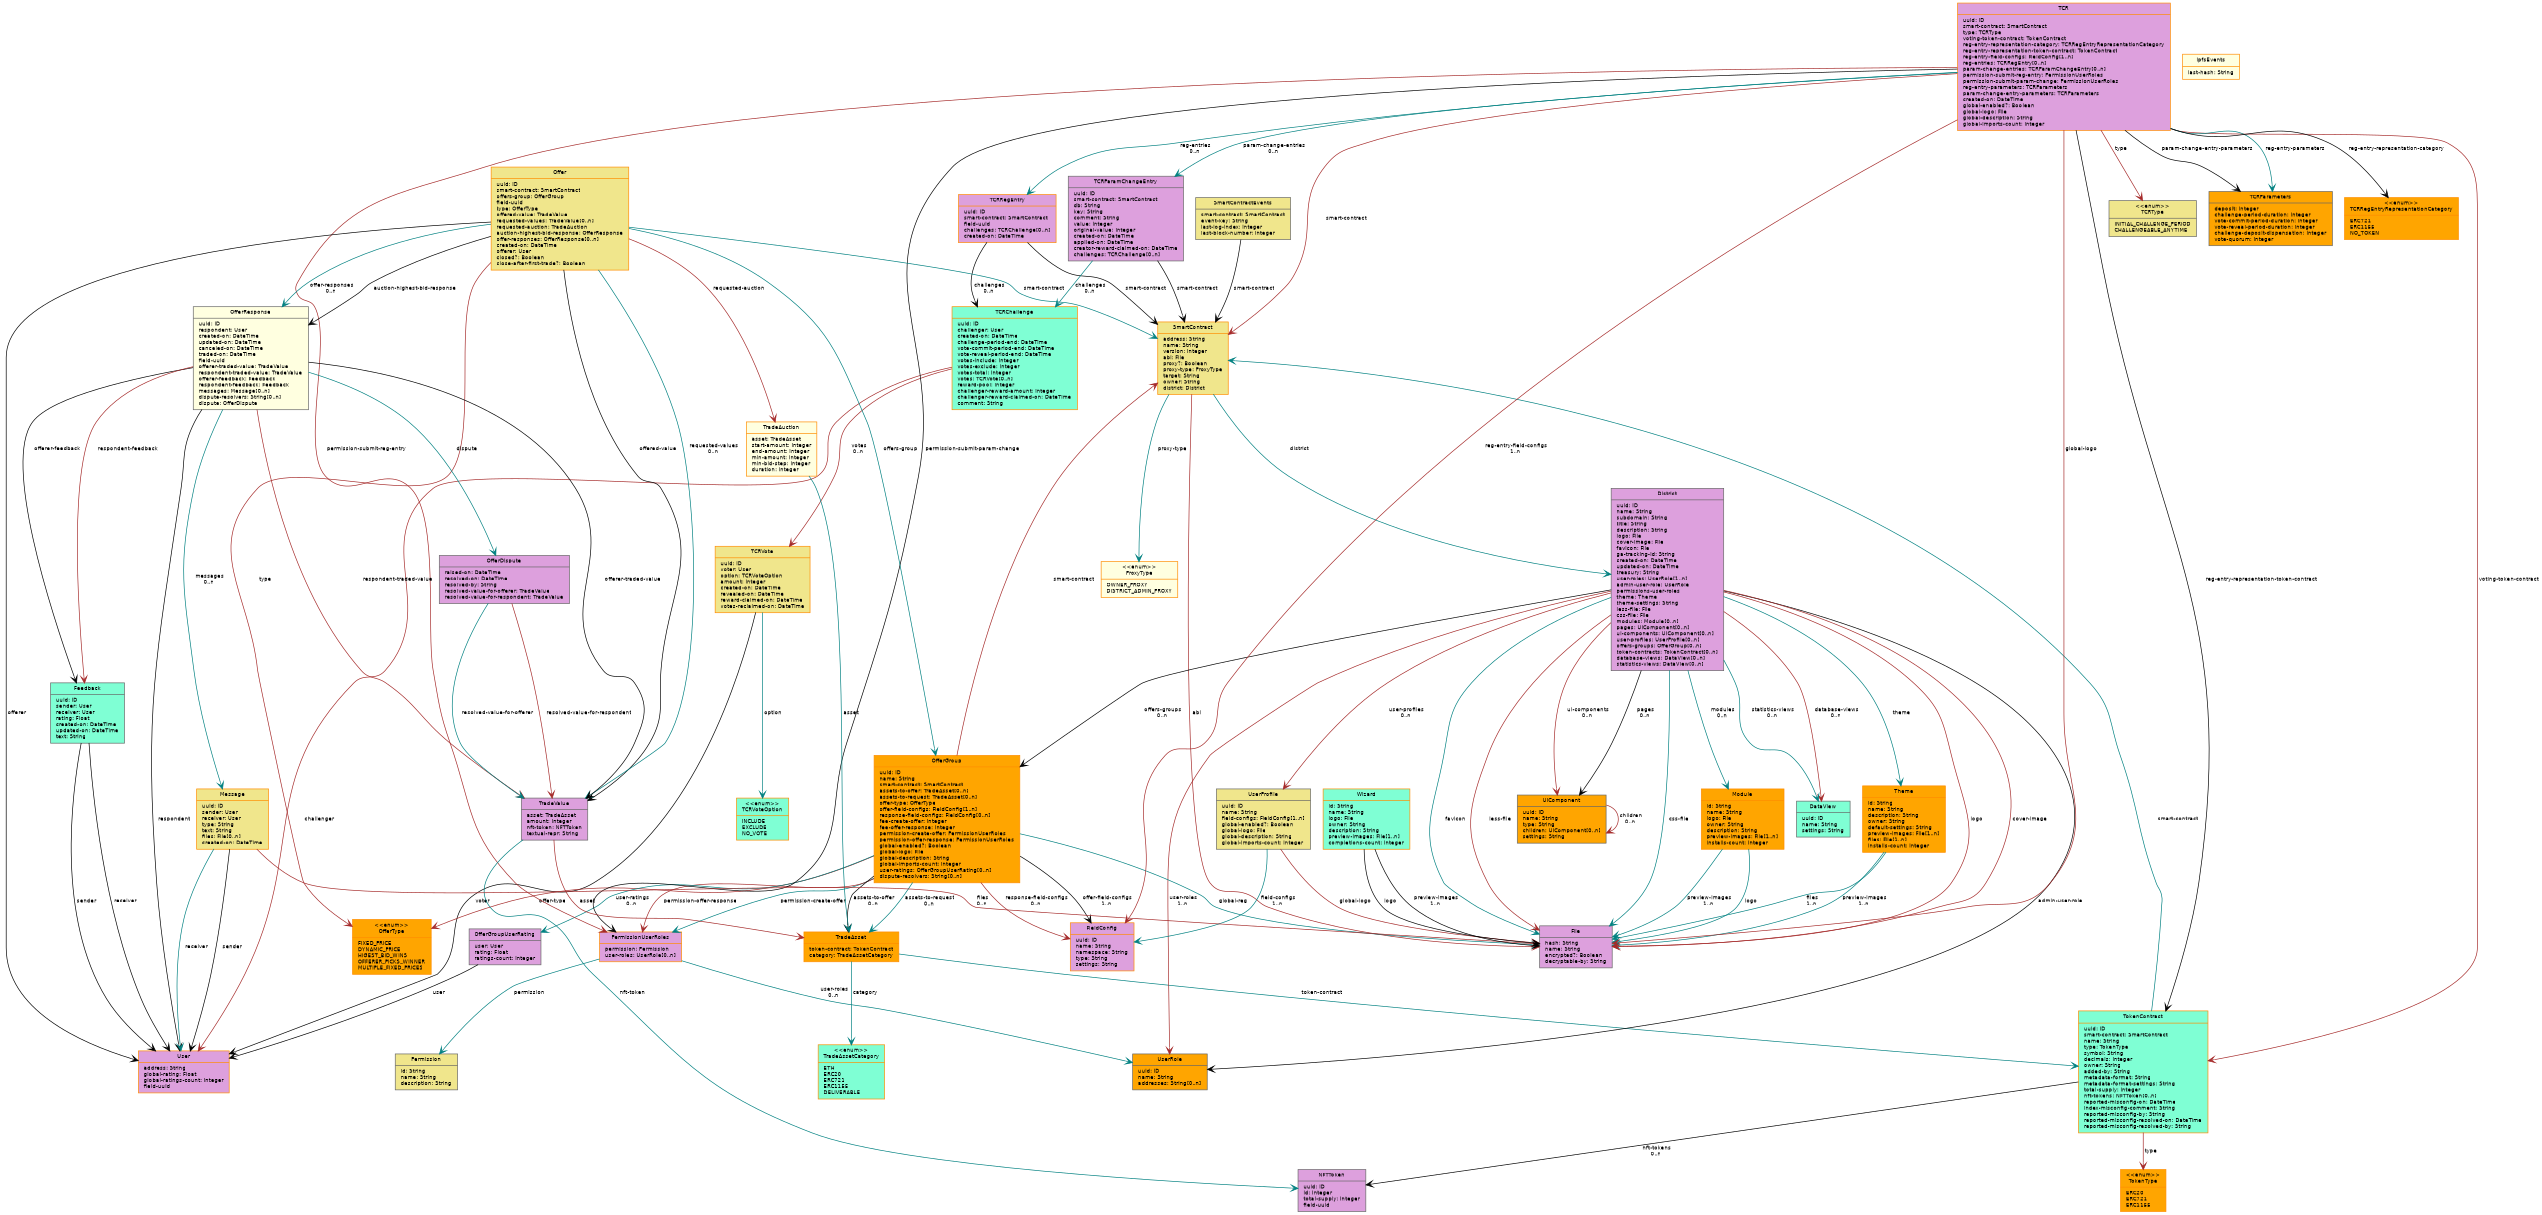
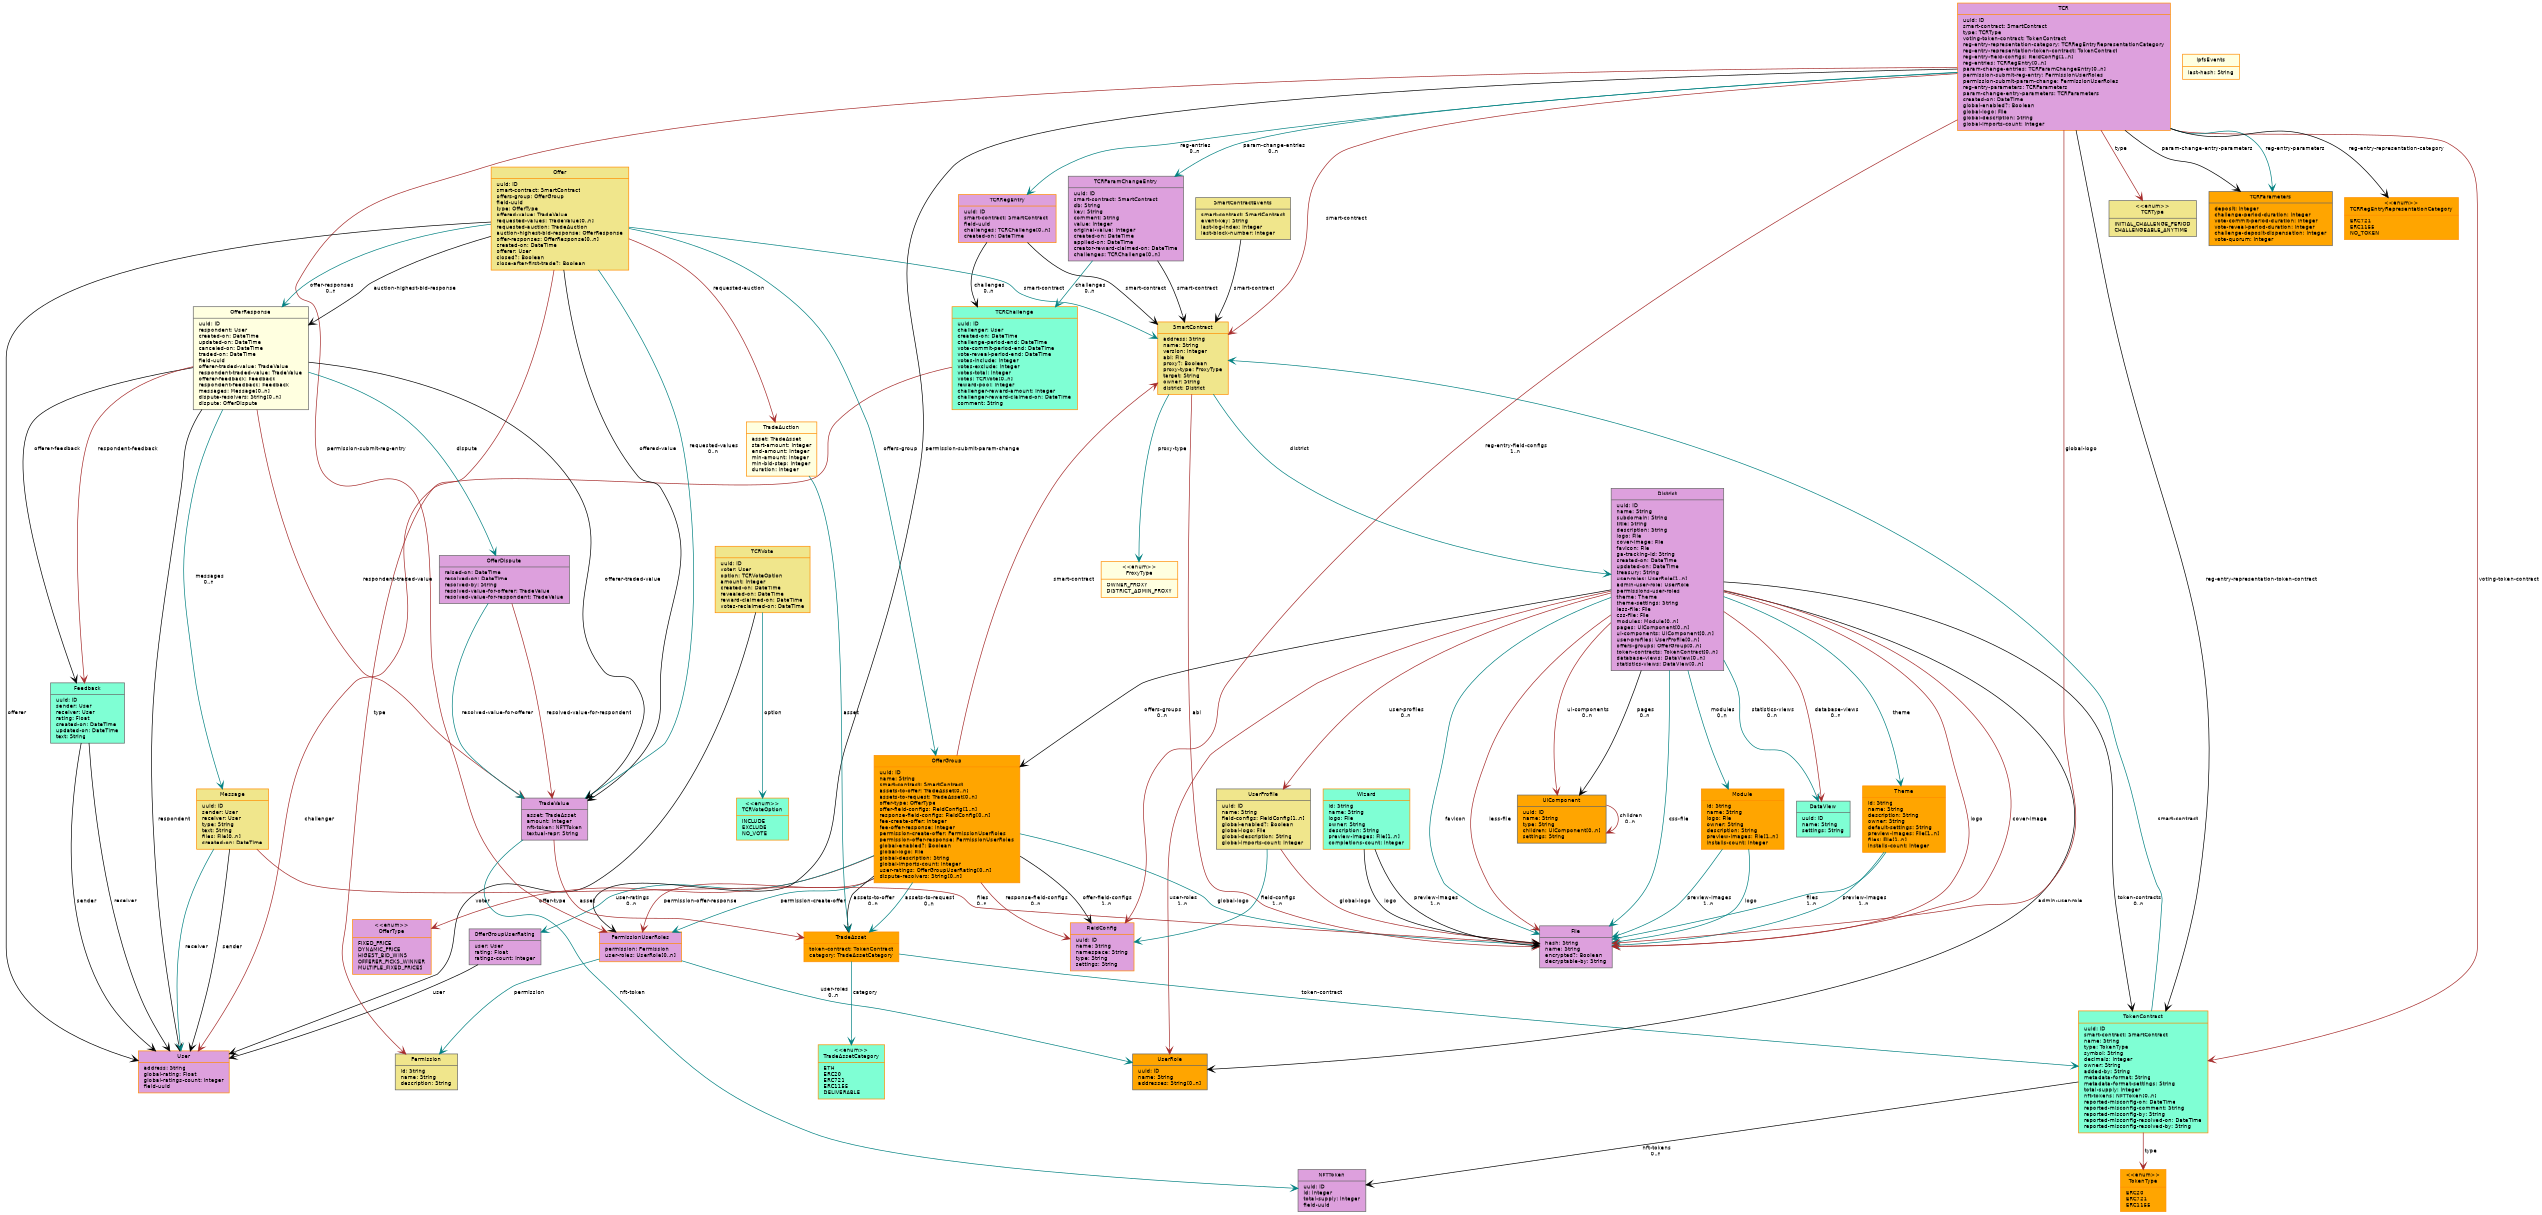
(845, 429) -> none
(242, 509) -> (379, 642)
none -> (2052, 680)
(1233, 901) -> (1233, 901)
(392, 947) -> (392, 947)
(2130, 1108) -> (2134, 1108)
